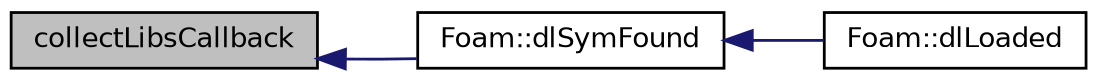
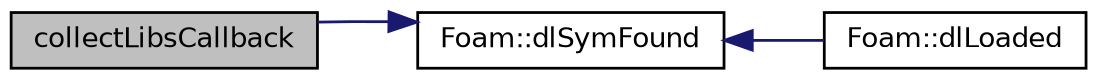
(381, 59) -> (353, 22)
